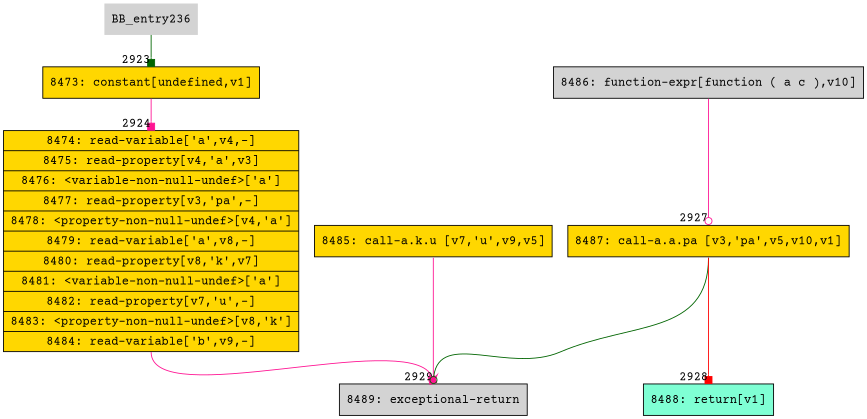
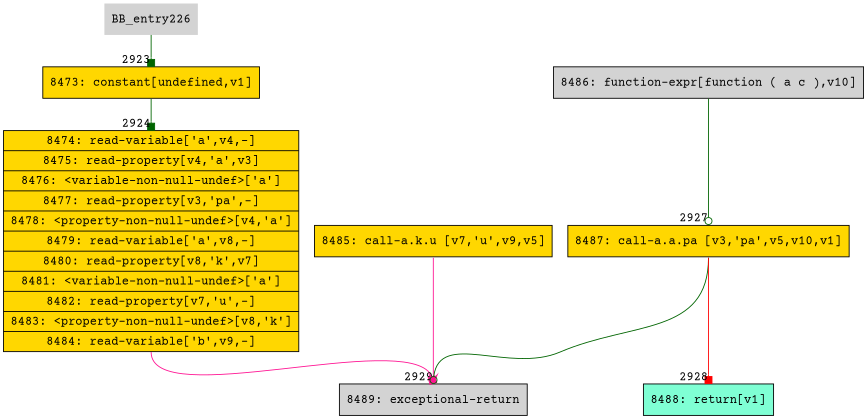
(151, 19) -> (151, 19)
(151, 110) -> (151, 110)
(708, 158) -> (708, 158)
